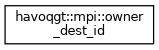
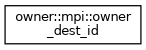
(79, 25) -> (73, 25)
